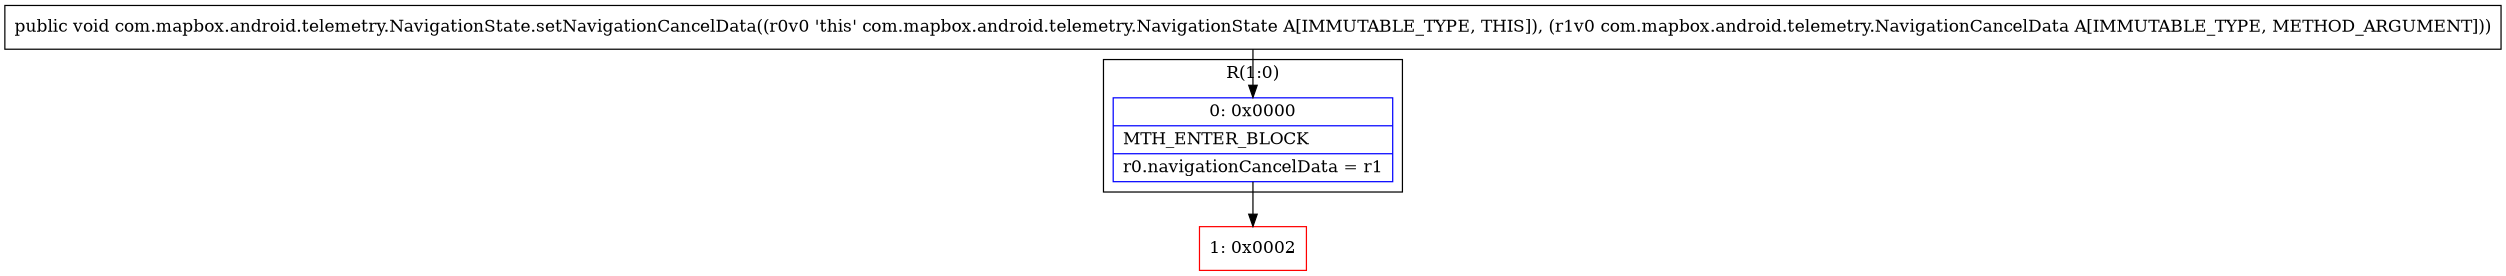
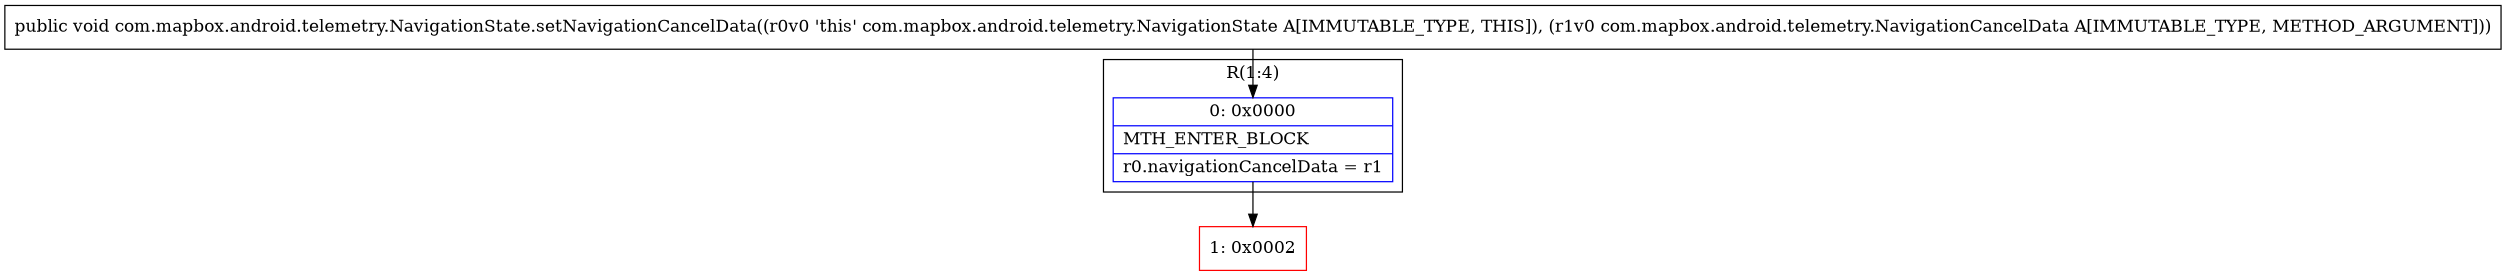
(1253, 74) -> (1253, 74)
